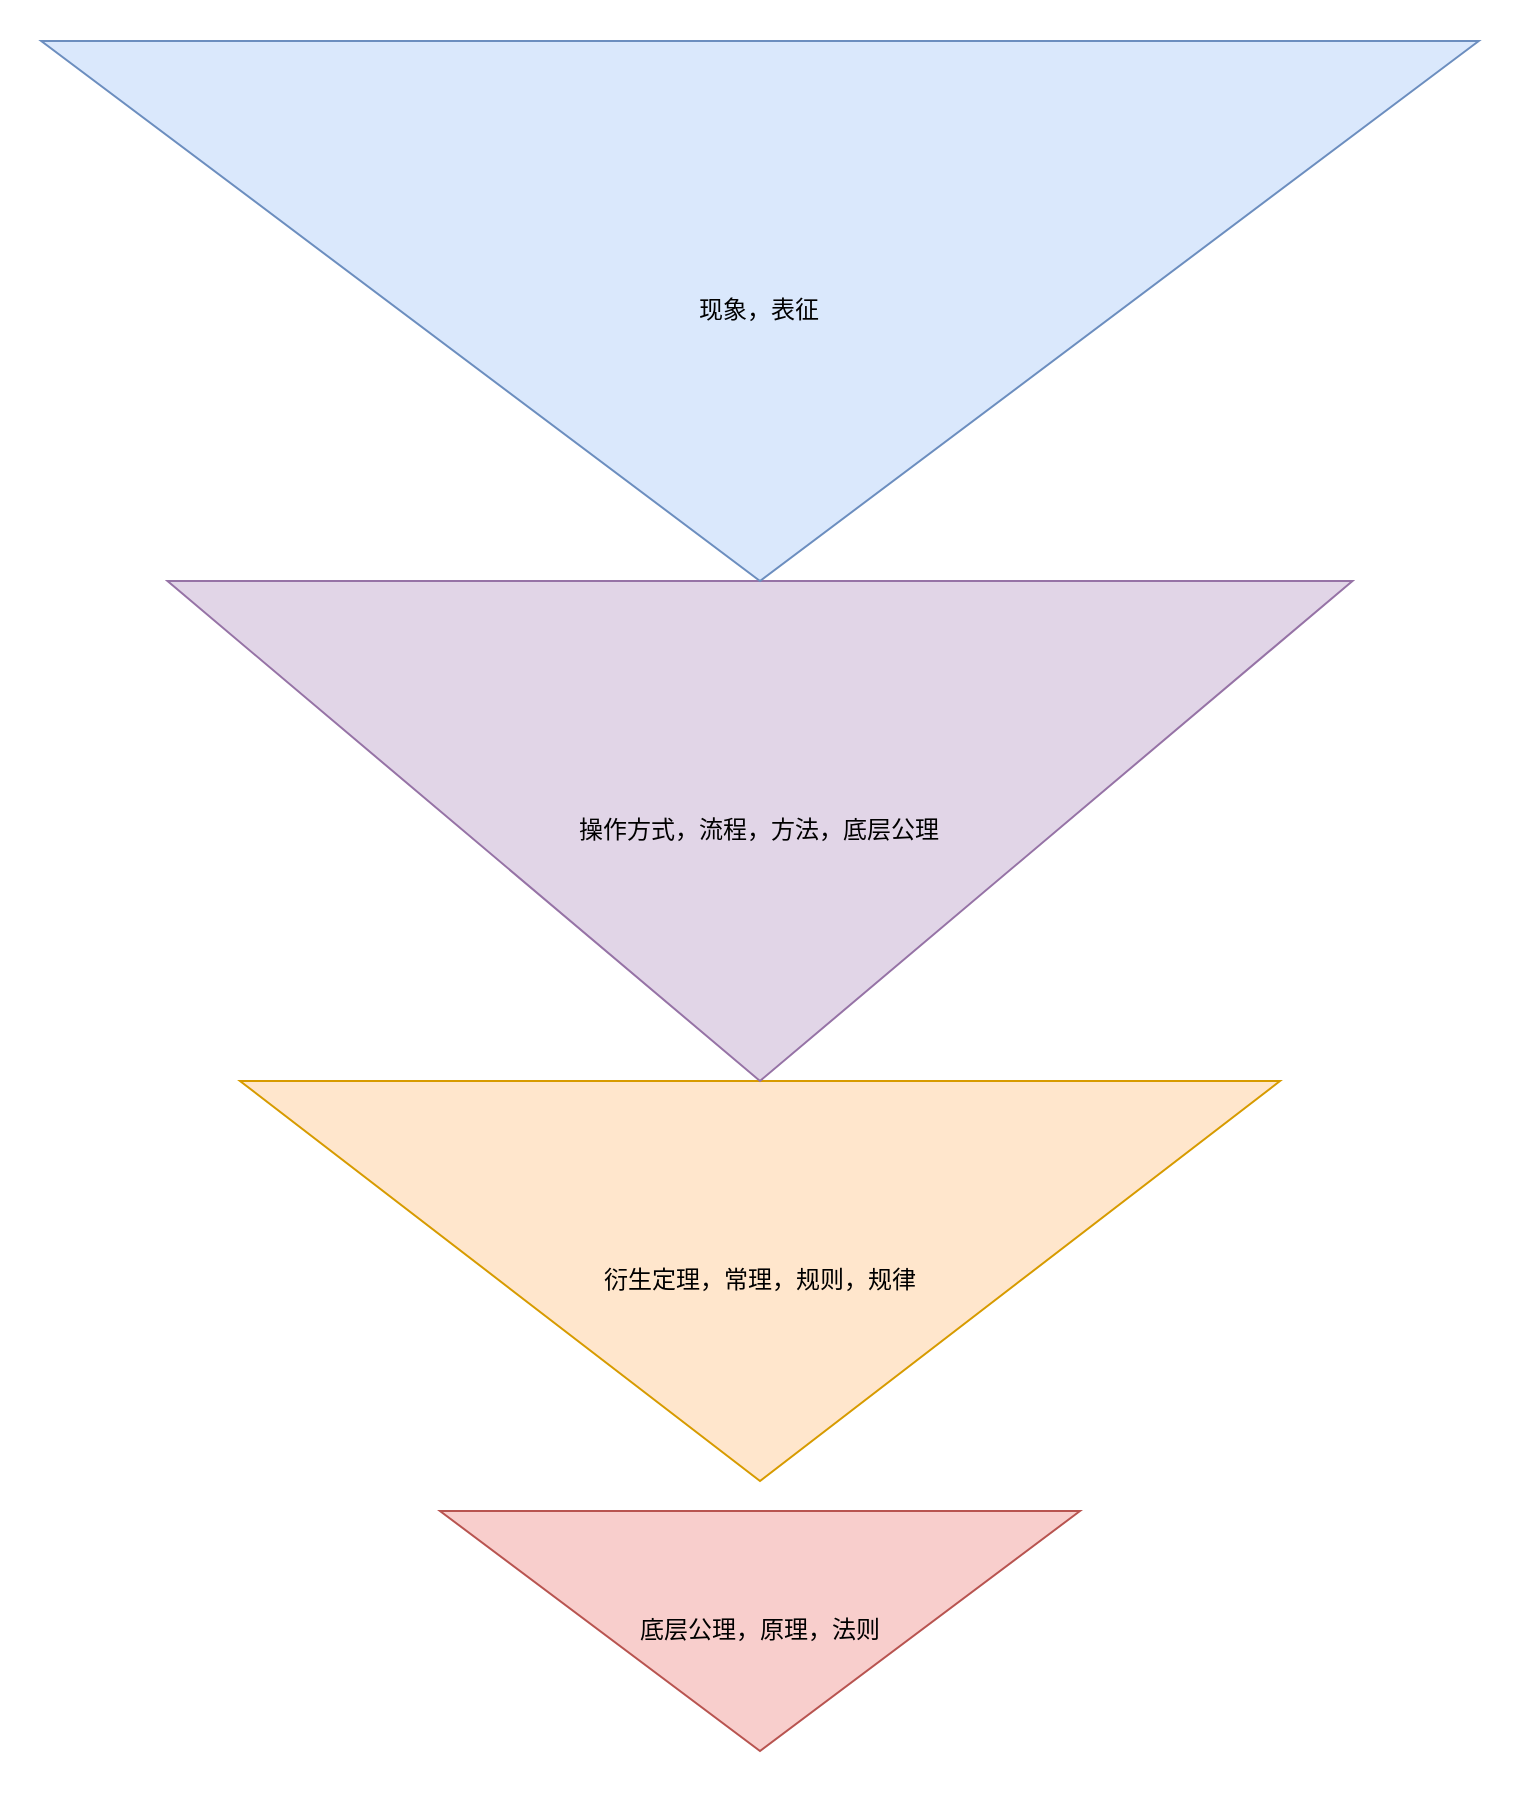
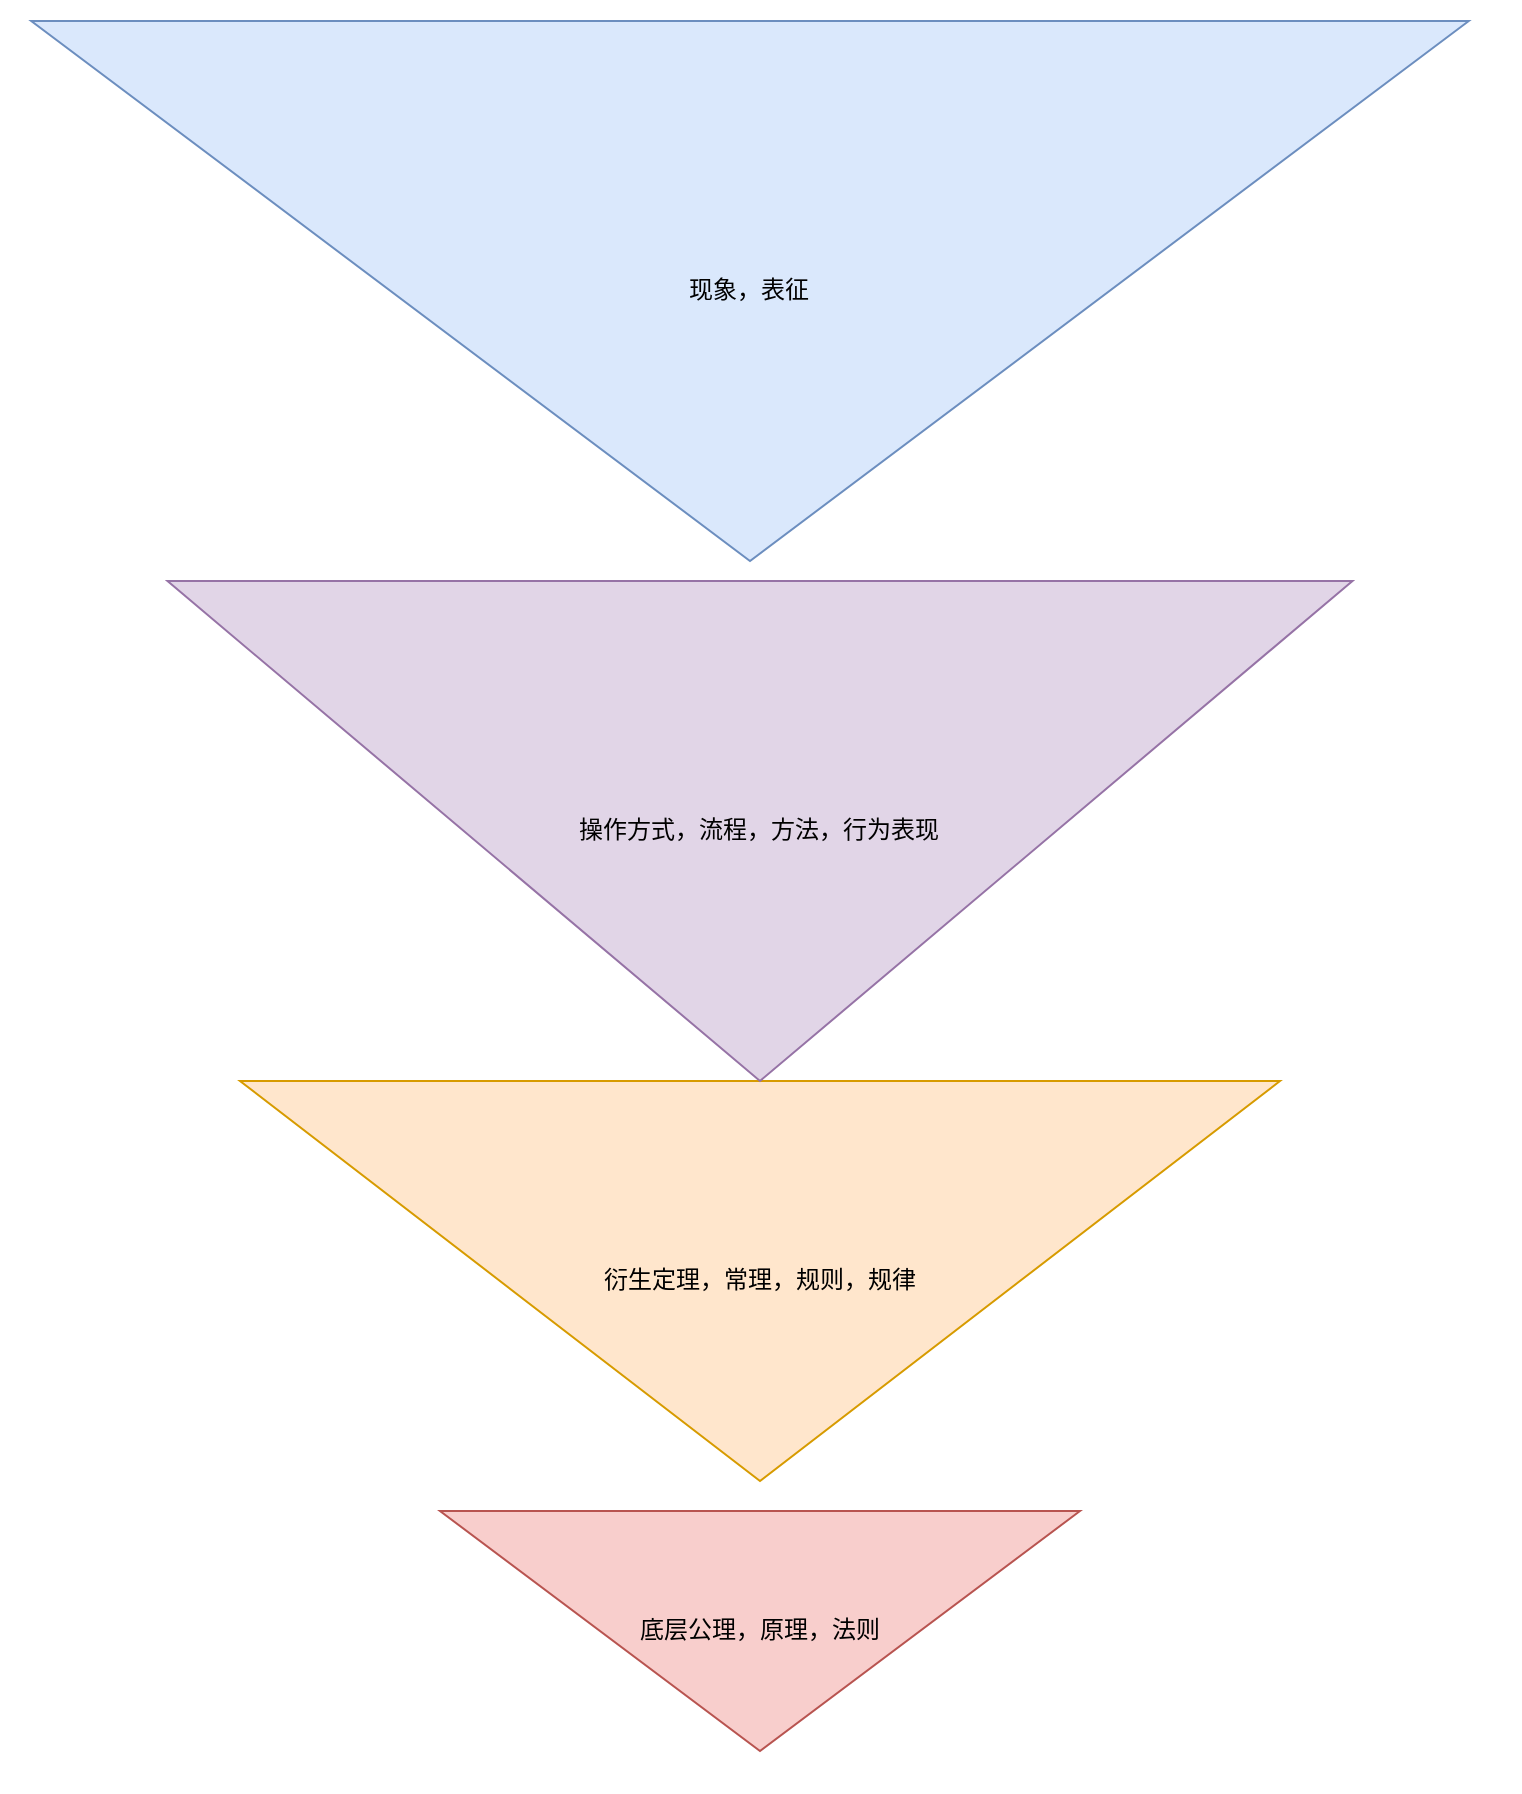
(760, 311) -> (750, 291)
(760, 831) -> (760, 831)
